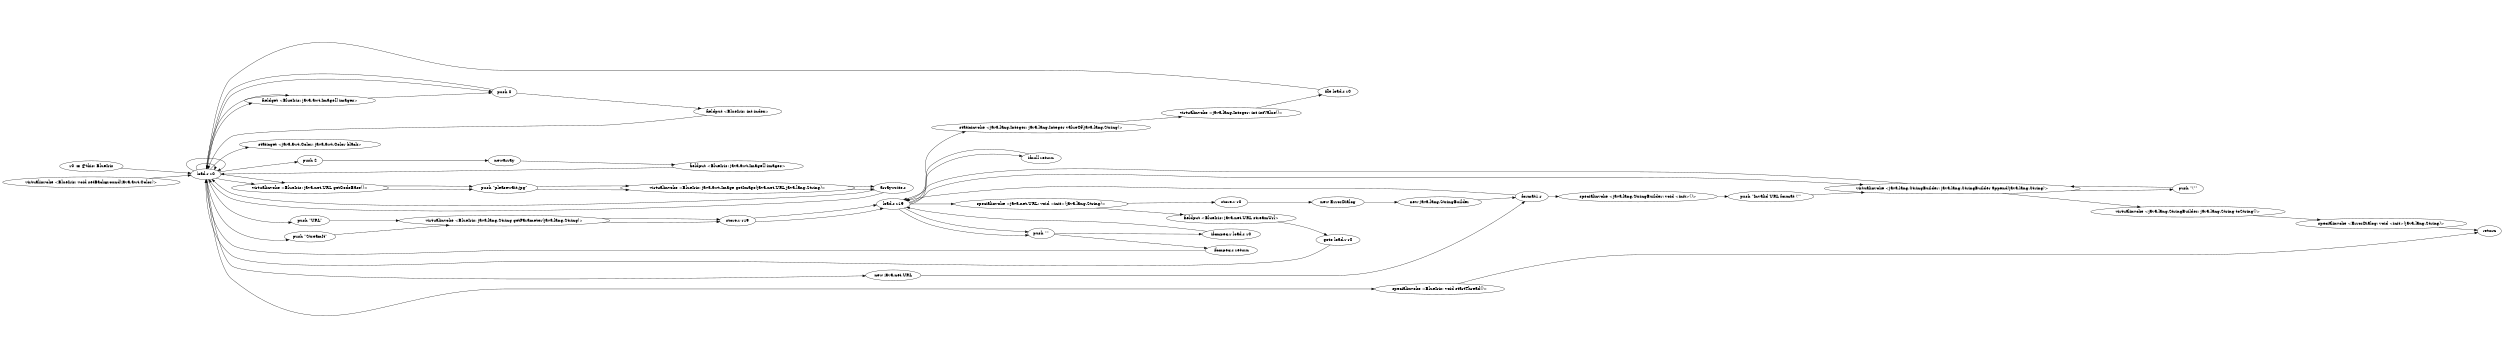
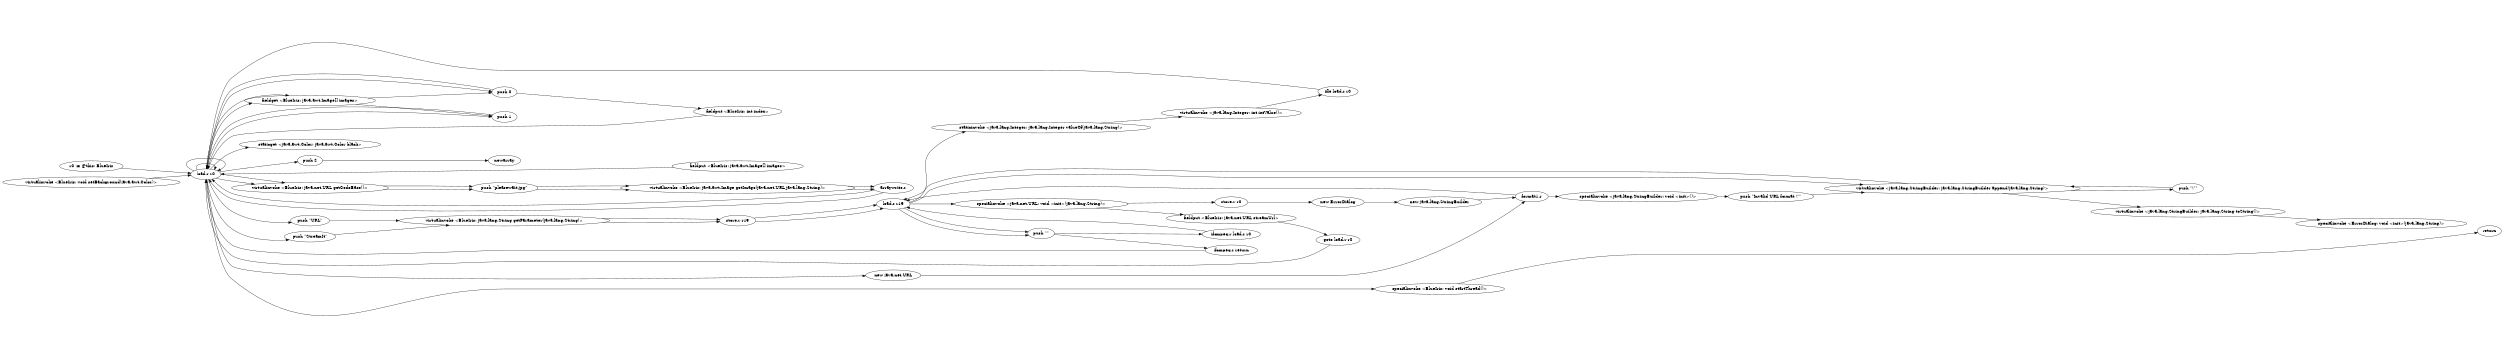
none -> (504, 117)
(1041, 158) -> none
(596, 163) -> none
(2457, 229) -> none
